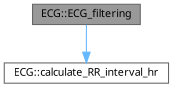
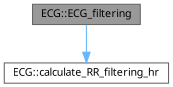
(86, 73) -> (86, 73)
